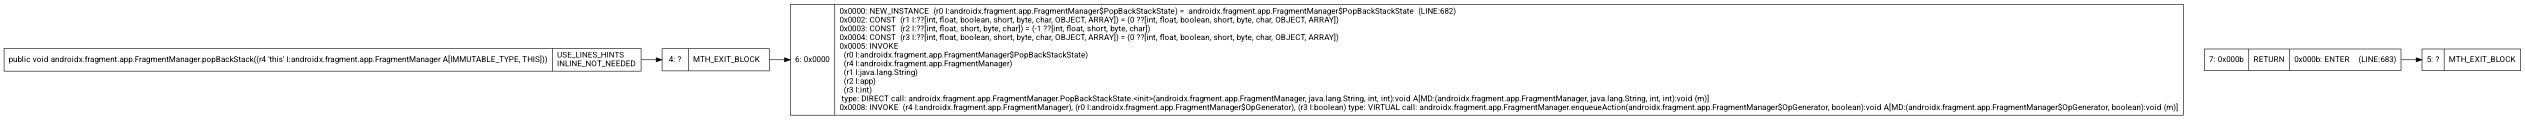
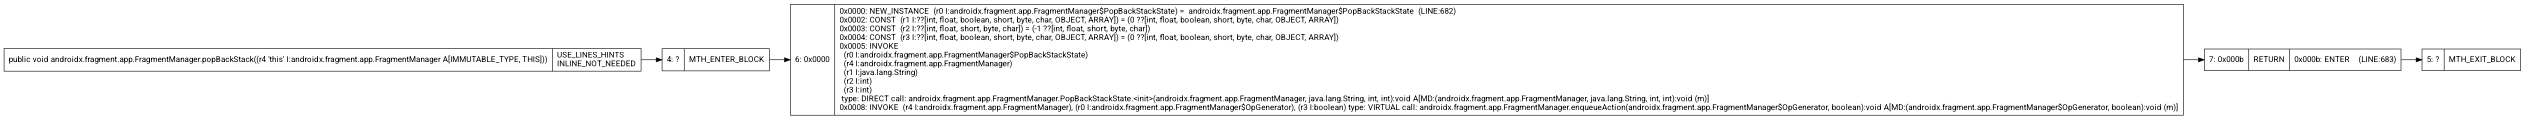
(727, 60) -> (727, 60)
none -> (2191, 60)
(858, 81) -> (856, 81)
